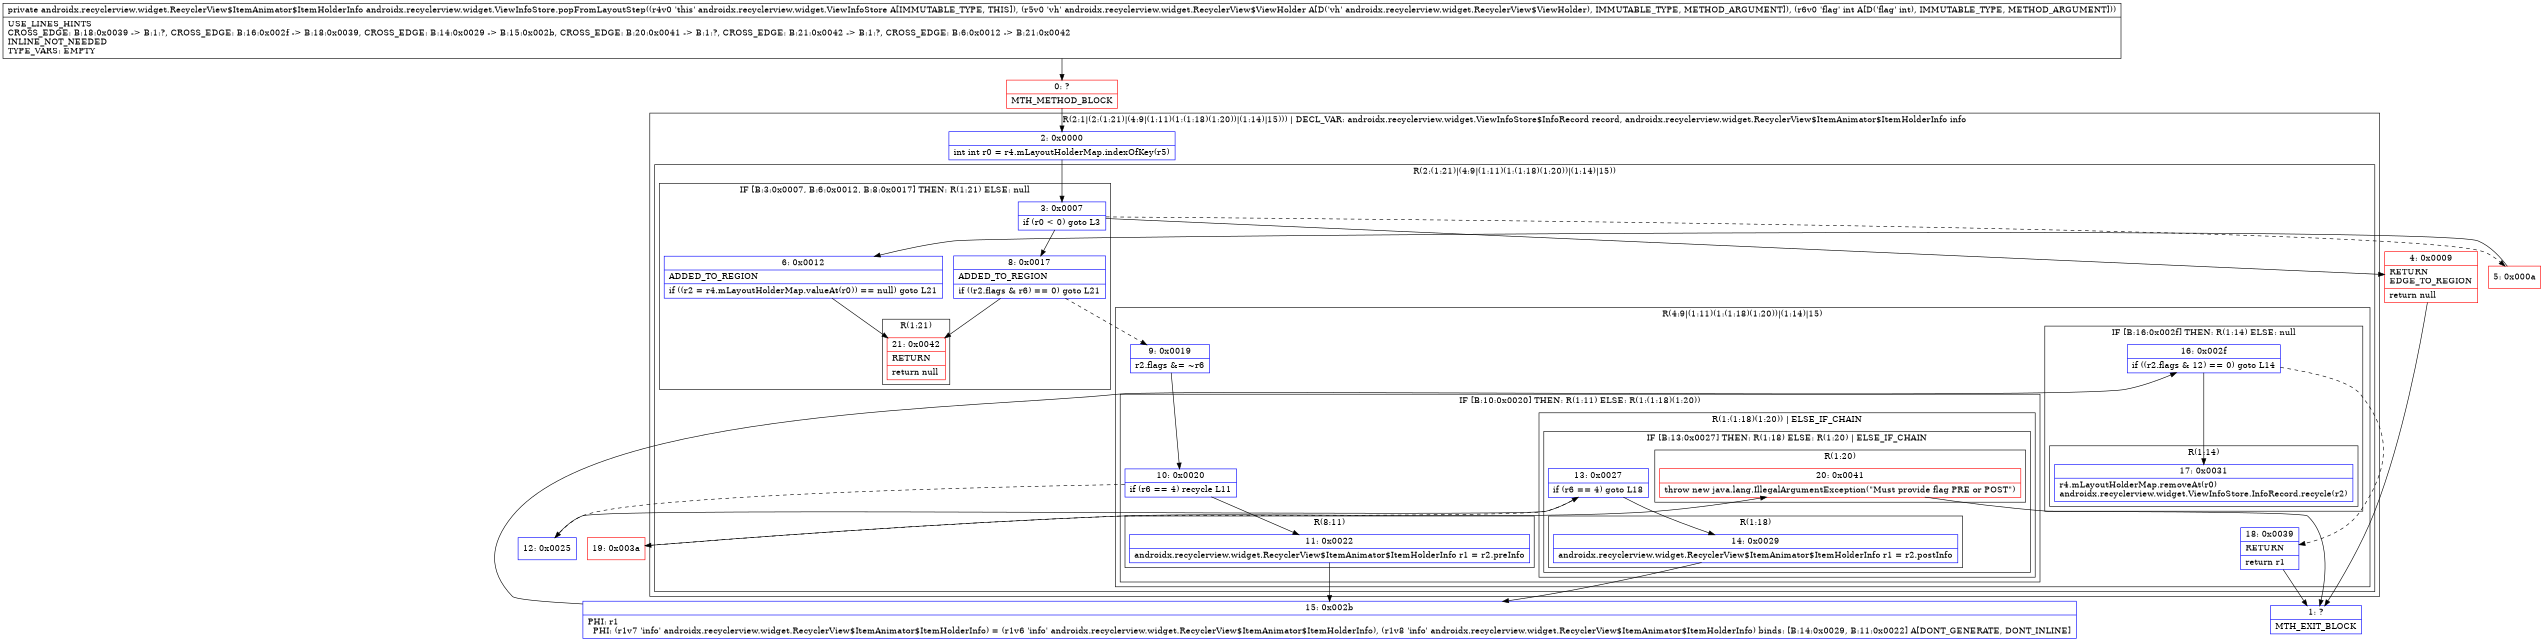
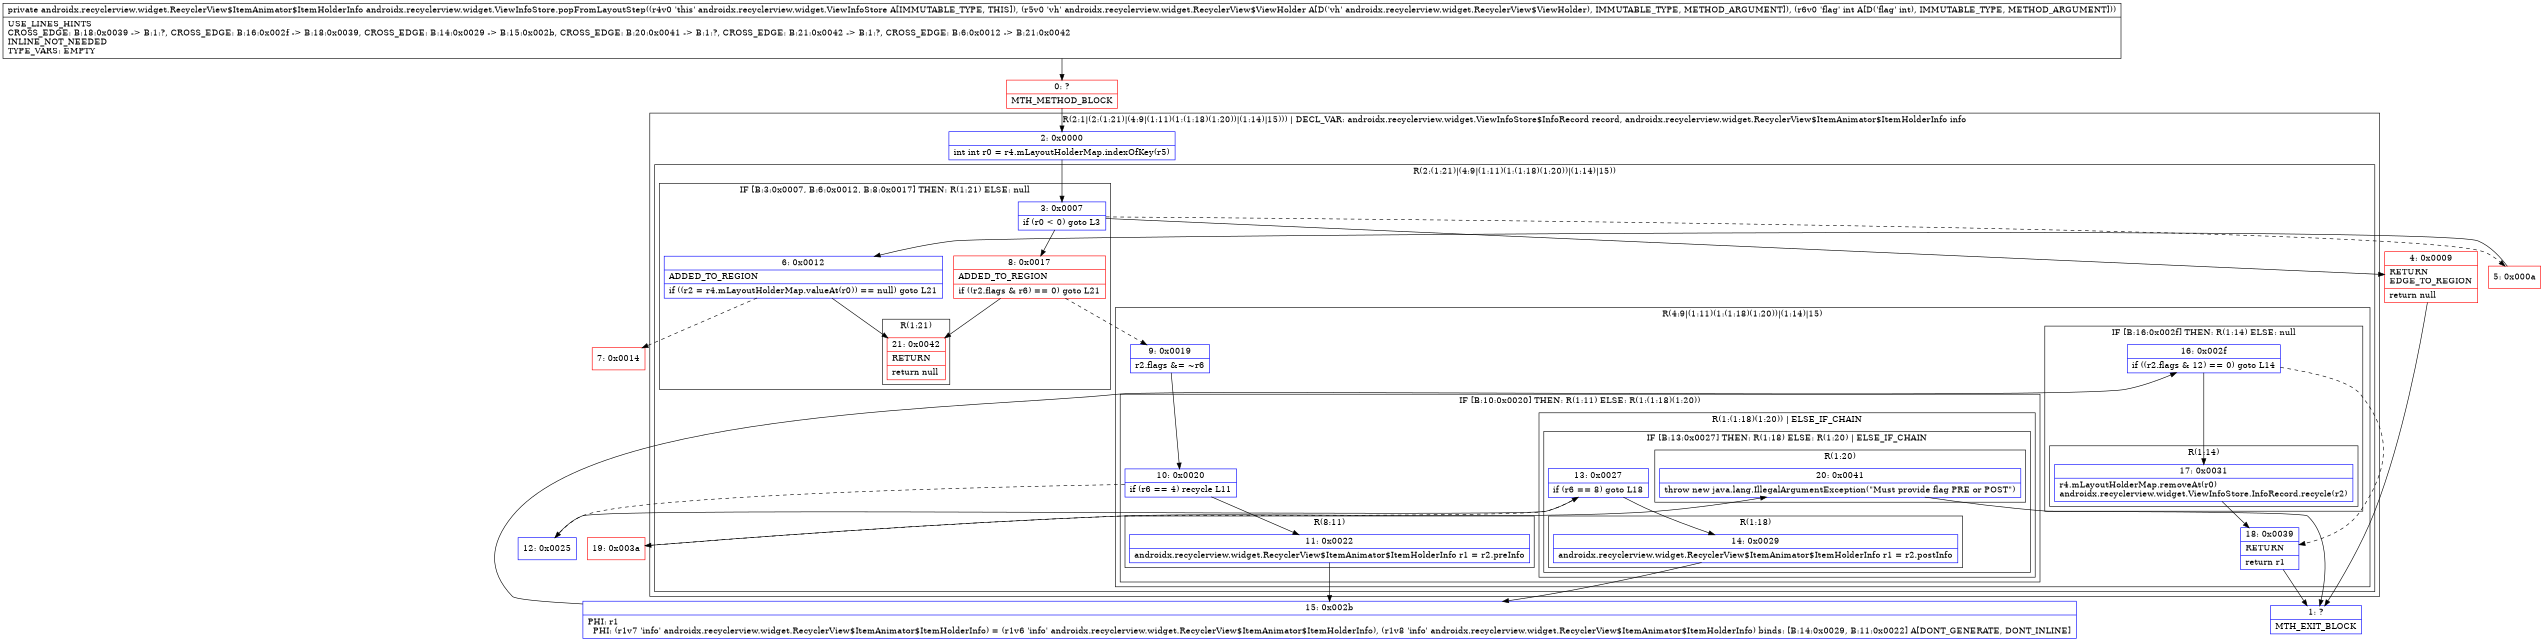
(1030, 277) -> (1030, 277)
none -> (619, 359)
(1840, 483) -> (1840, 483)
(1598, 490) -> (1598, 490)
none -> (2237, 516)
